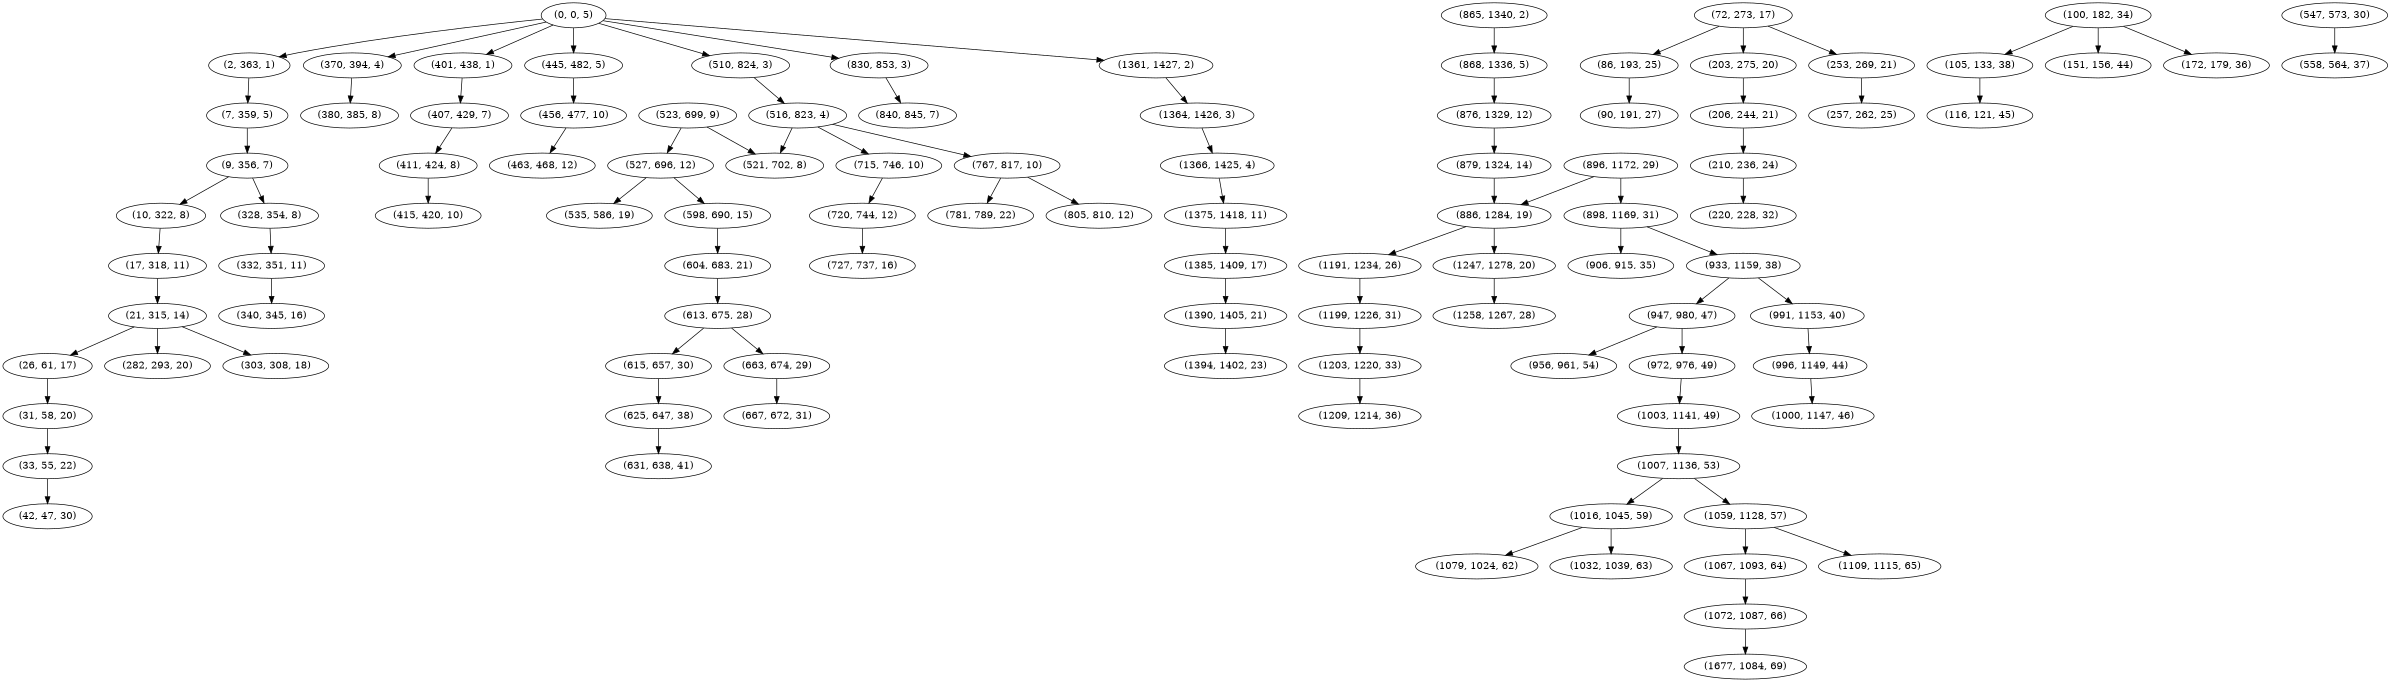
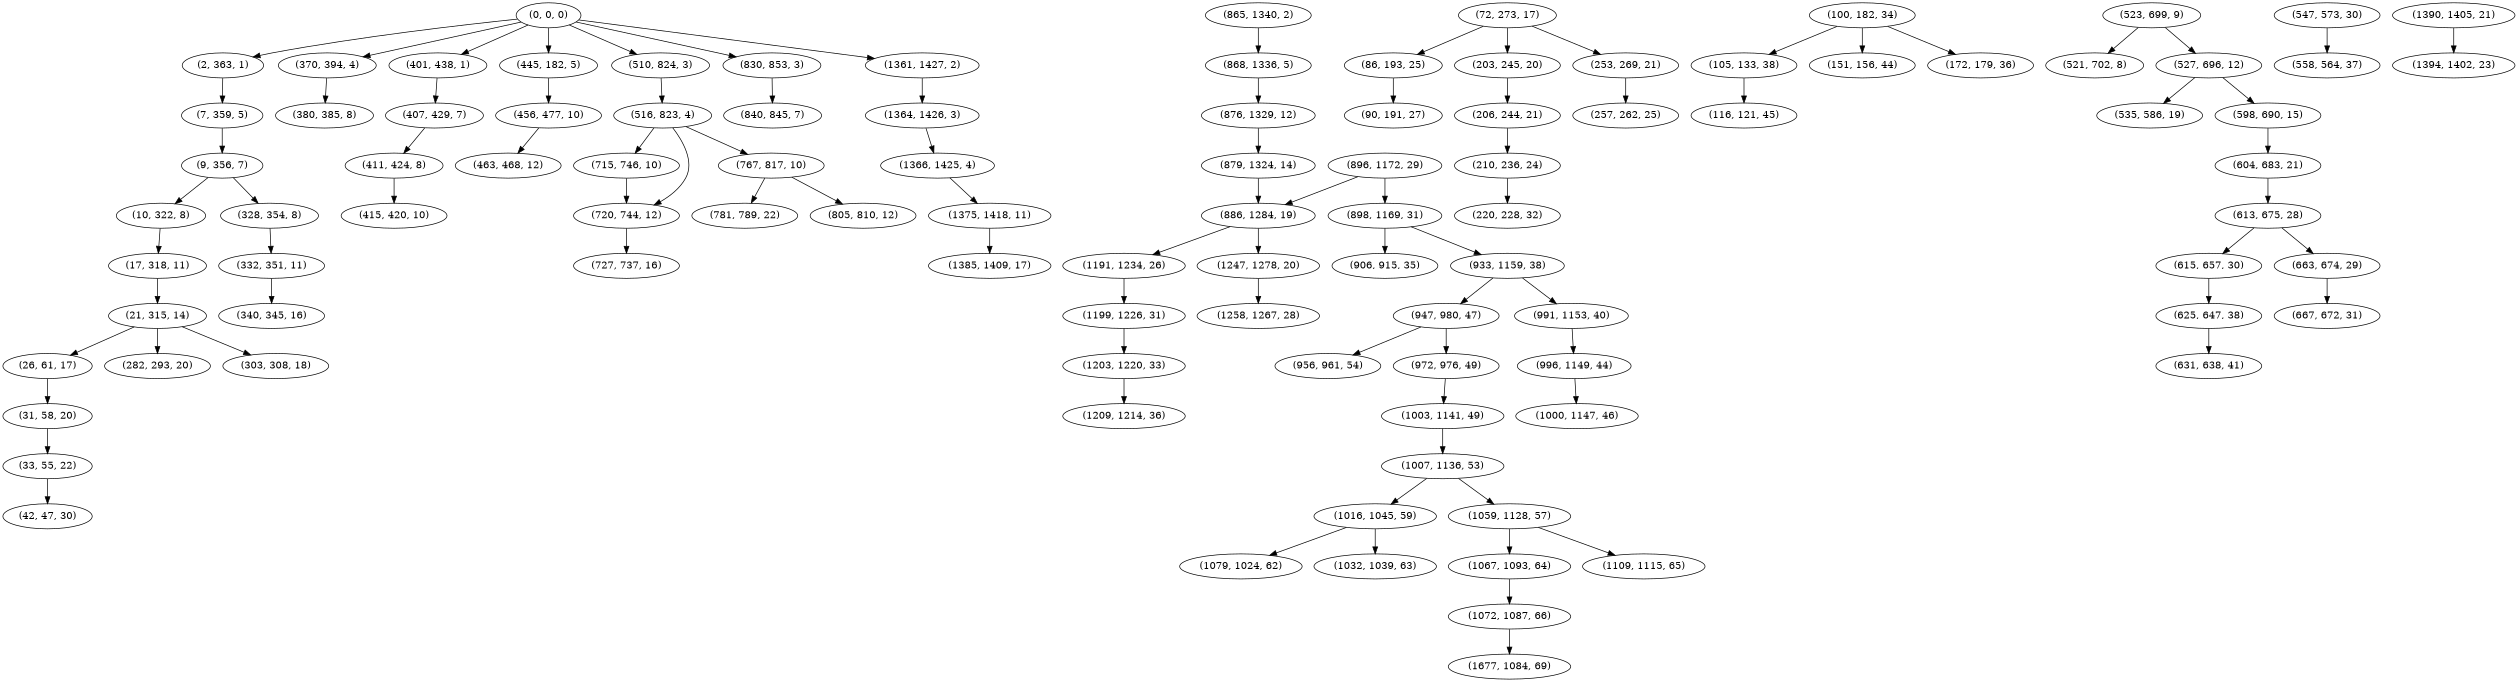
(574, 15) -> (549, 15)
(574, 65) -> (549, 65)
(1743, 65) -> (1507, 65)
(788, 137) -> (688, 169)
(1226, 287) -> none
